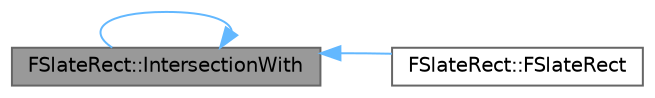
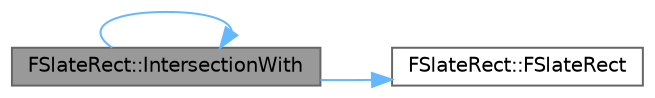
(366, 53) -> (346, 80)
